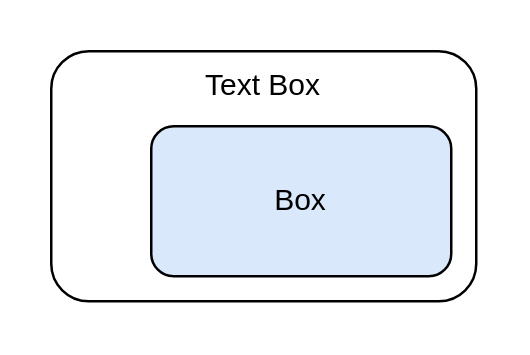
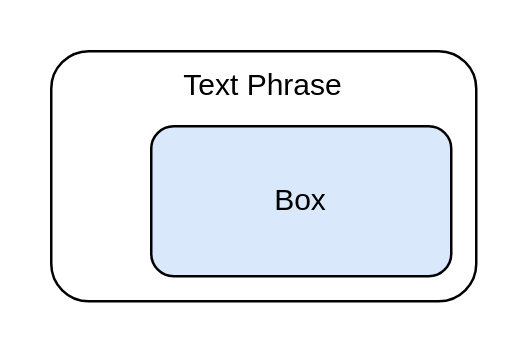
(264, 87) -> (264, 87)
